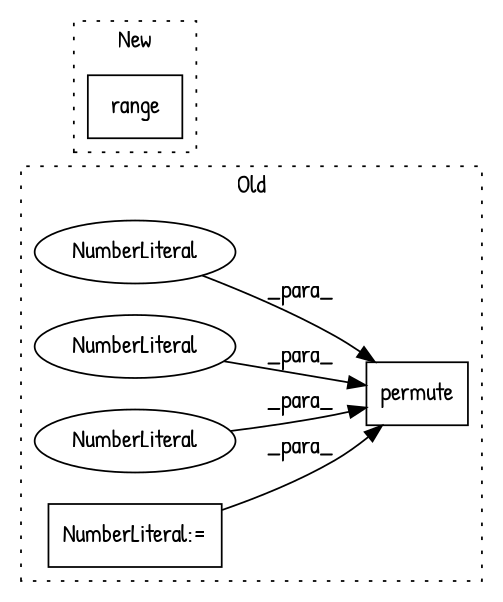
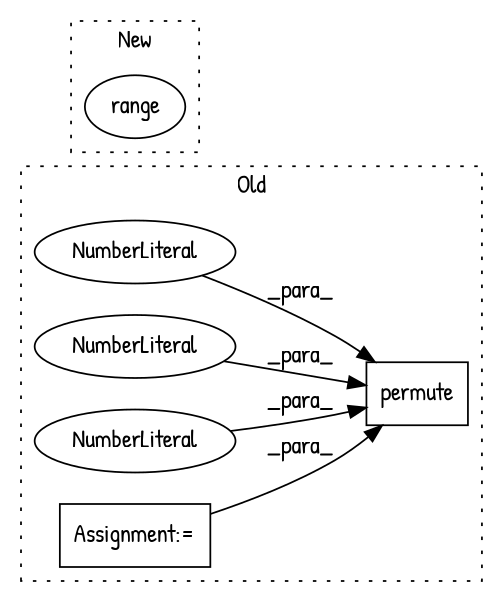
(135, 107) -> (135, 107)
(135, 536) -> (135, 536)
